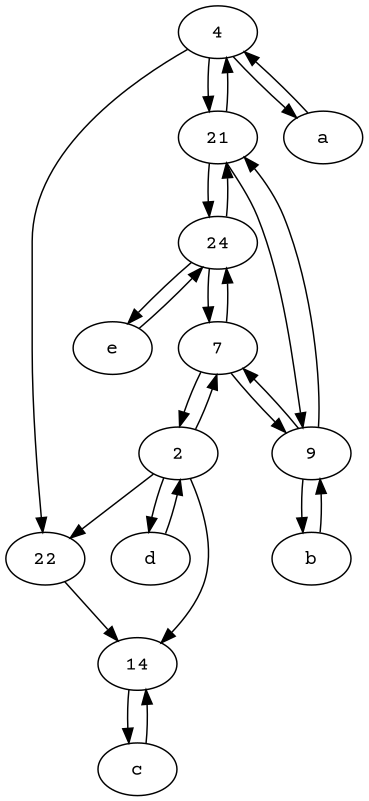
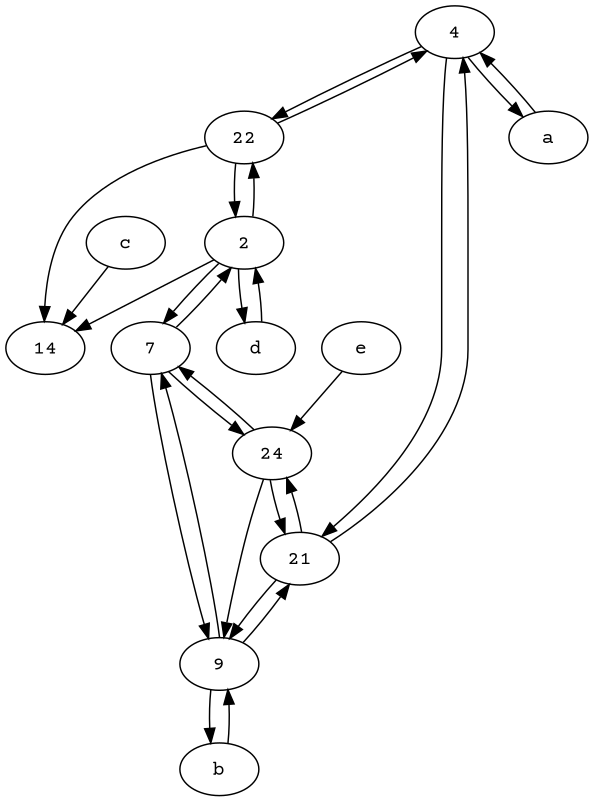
none -> (346, 91)
none -> (234, 183)
(164, 287) -> (243, 550)
(128, 709) -> none
